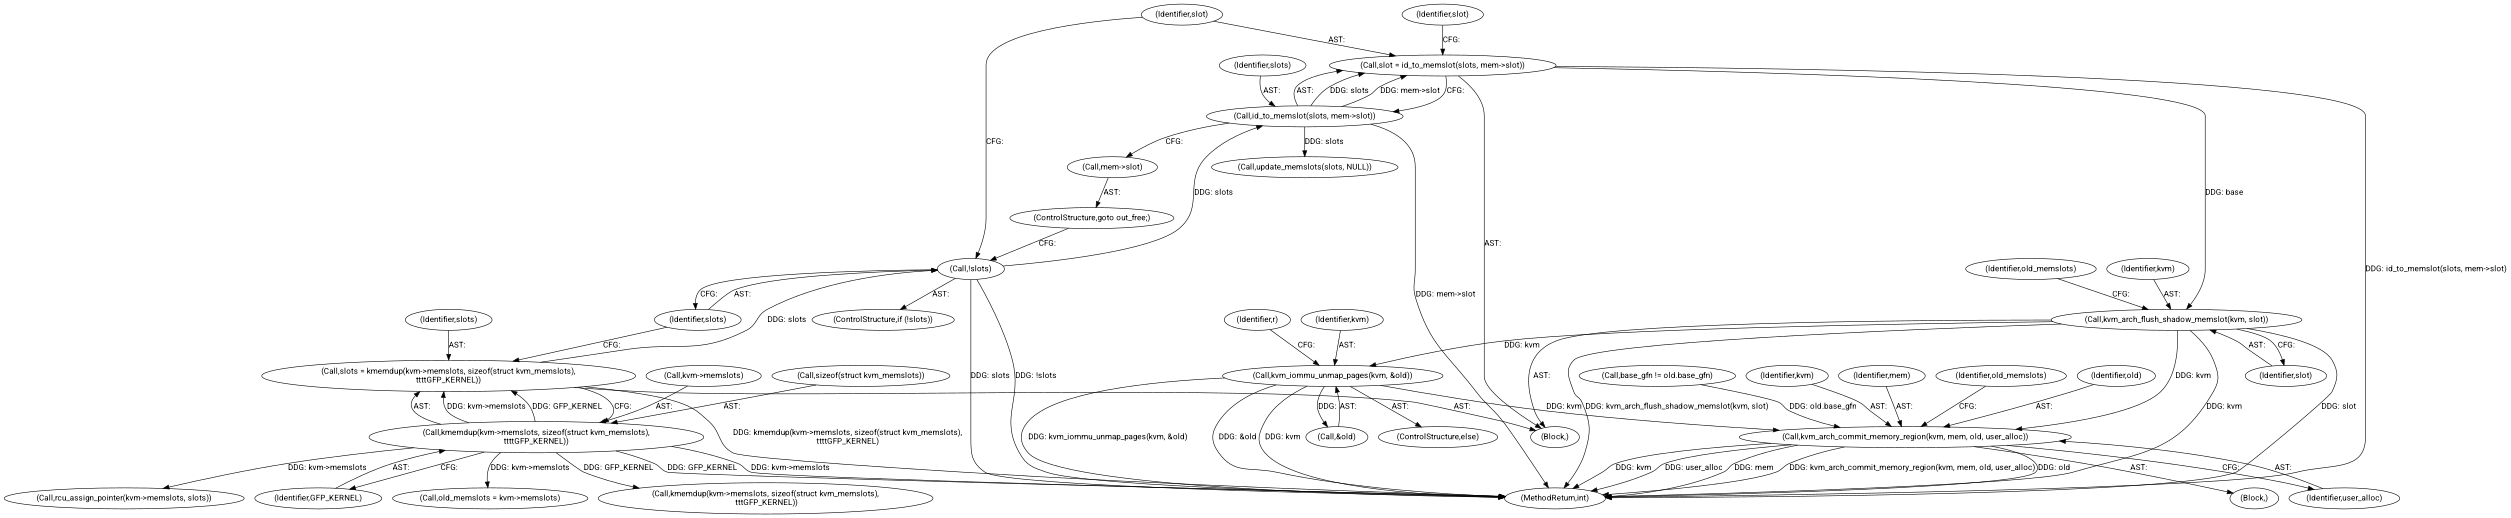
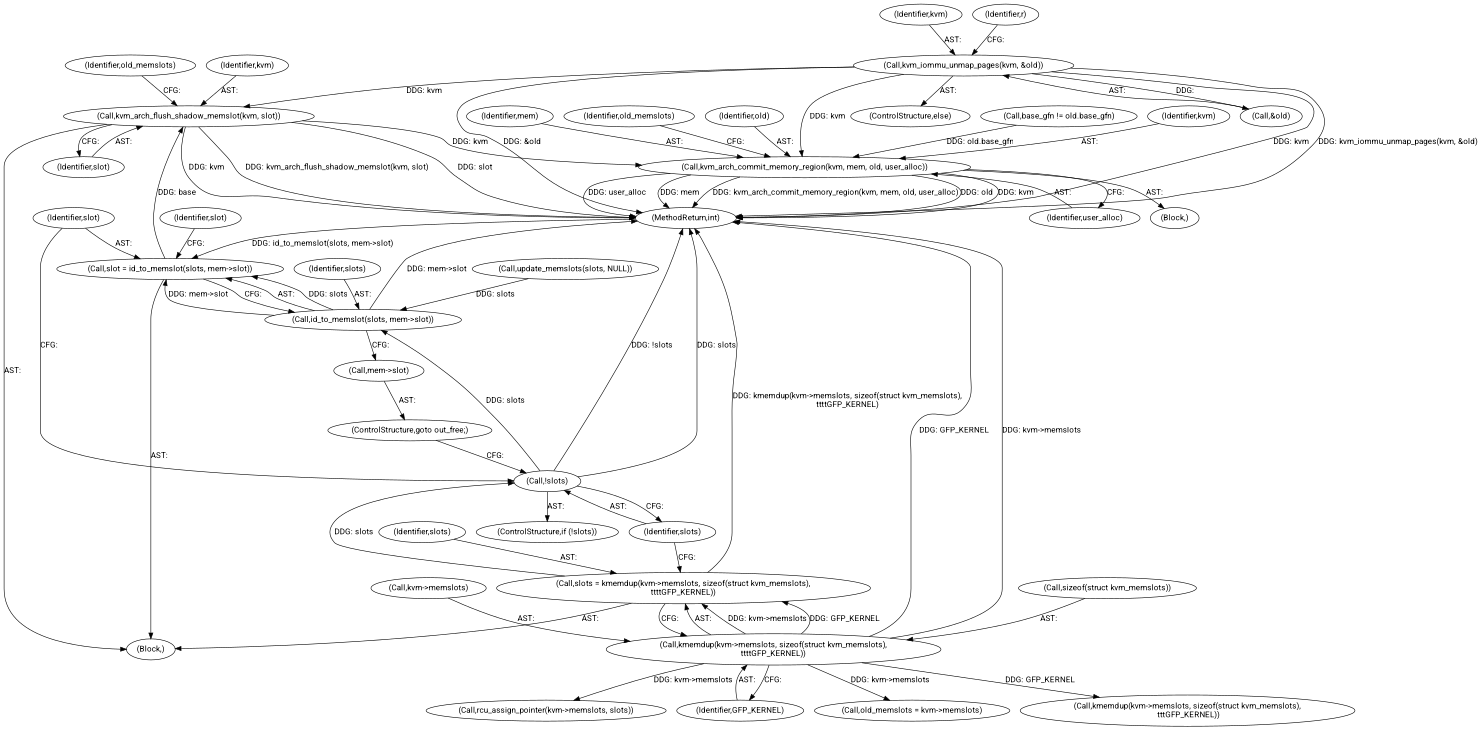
(1305, 139) -> (467, 294)
(2365, 255) -> (415, 225)
(1713, 329) -> (551, 77)
